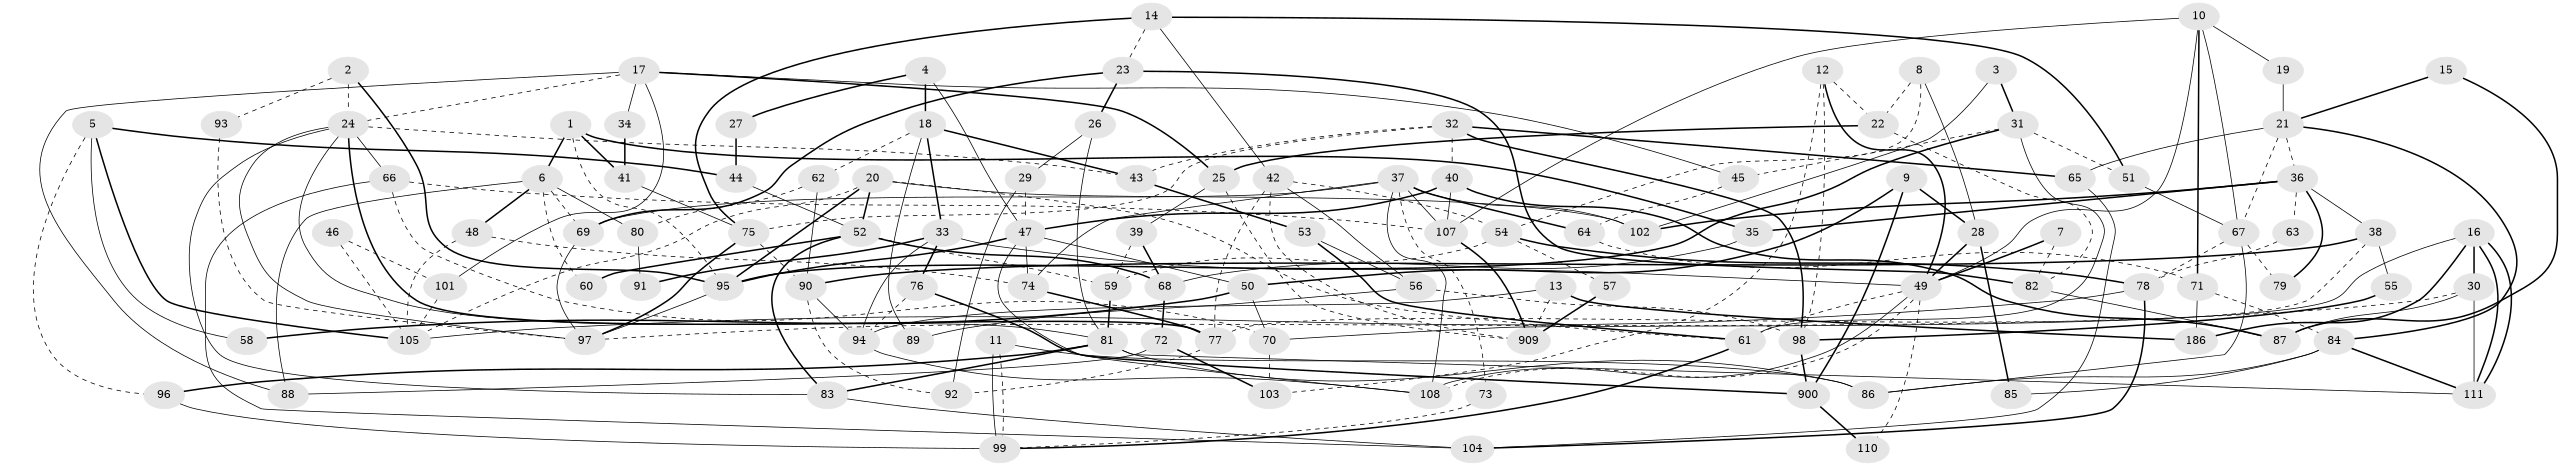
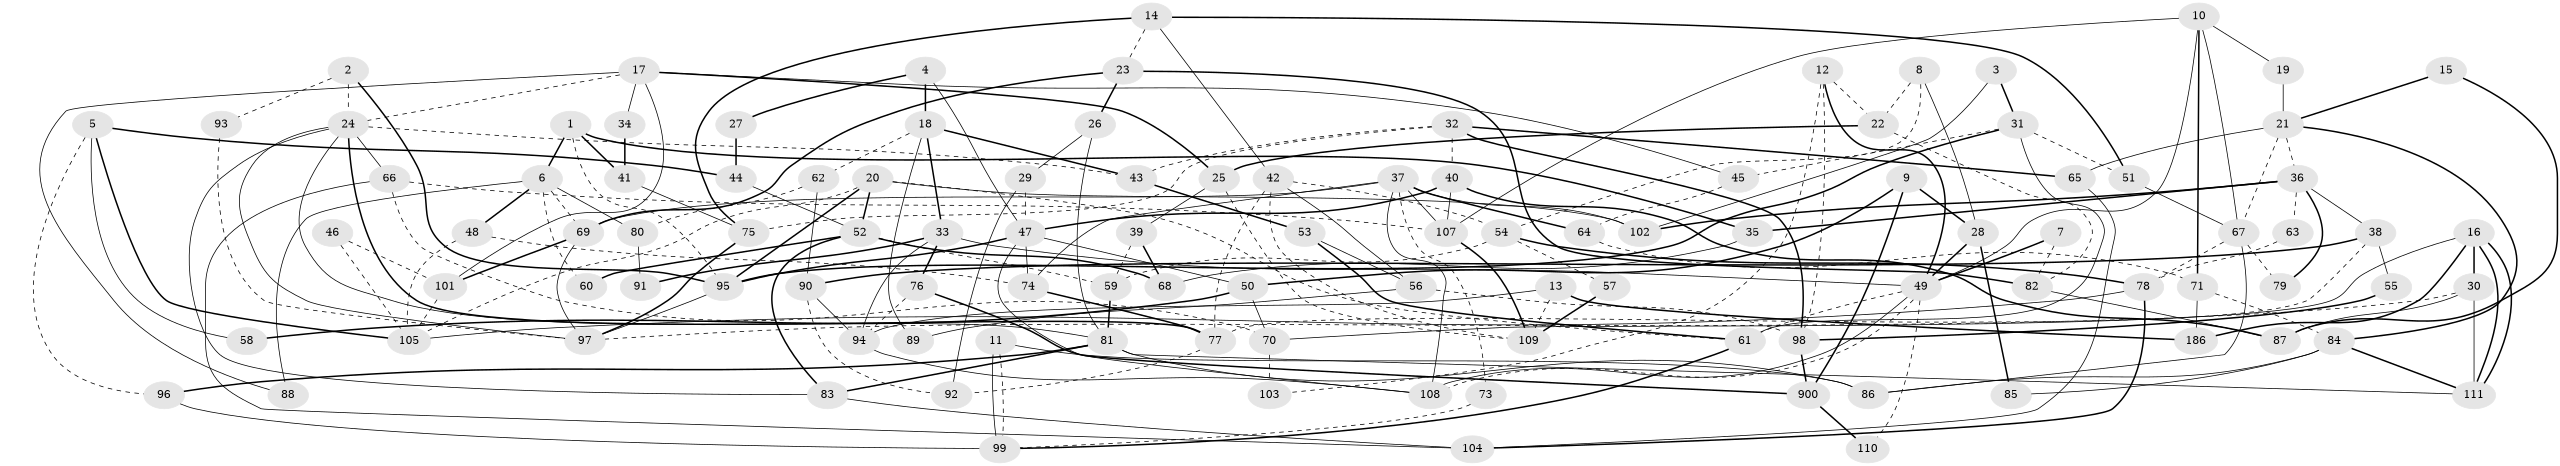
none -> (515, 259)
(777, 260) -> none
(1161, 341) -> none
(1529, 341) -> (1529, 341)
